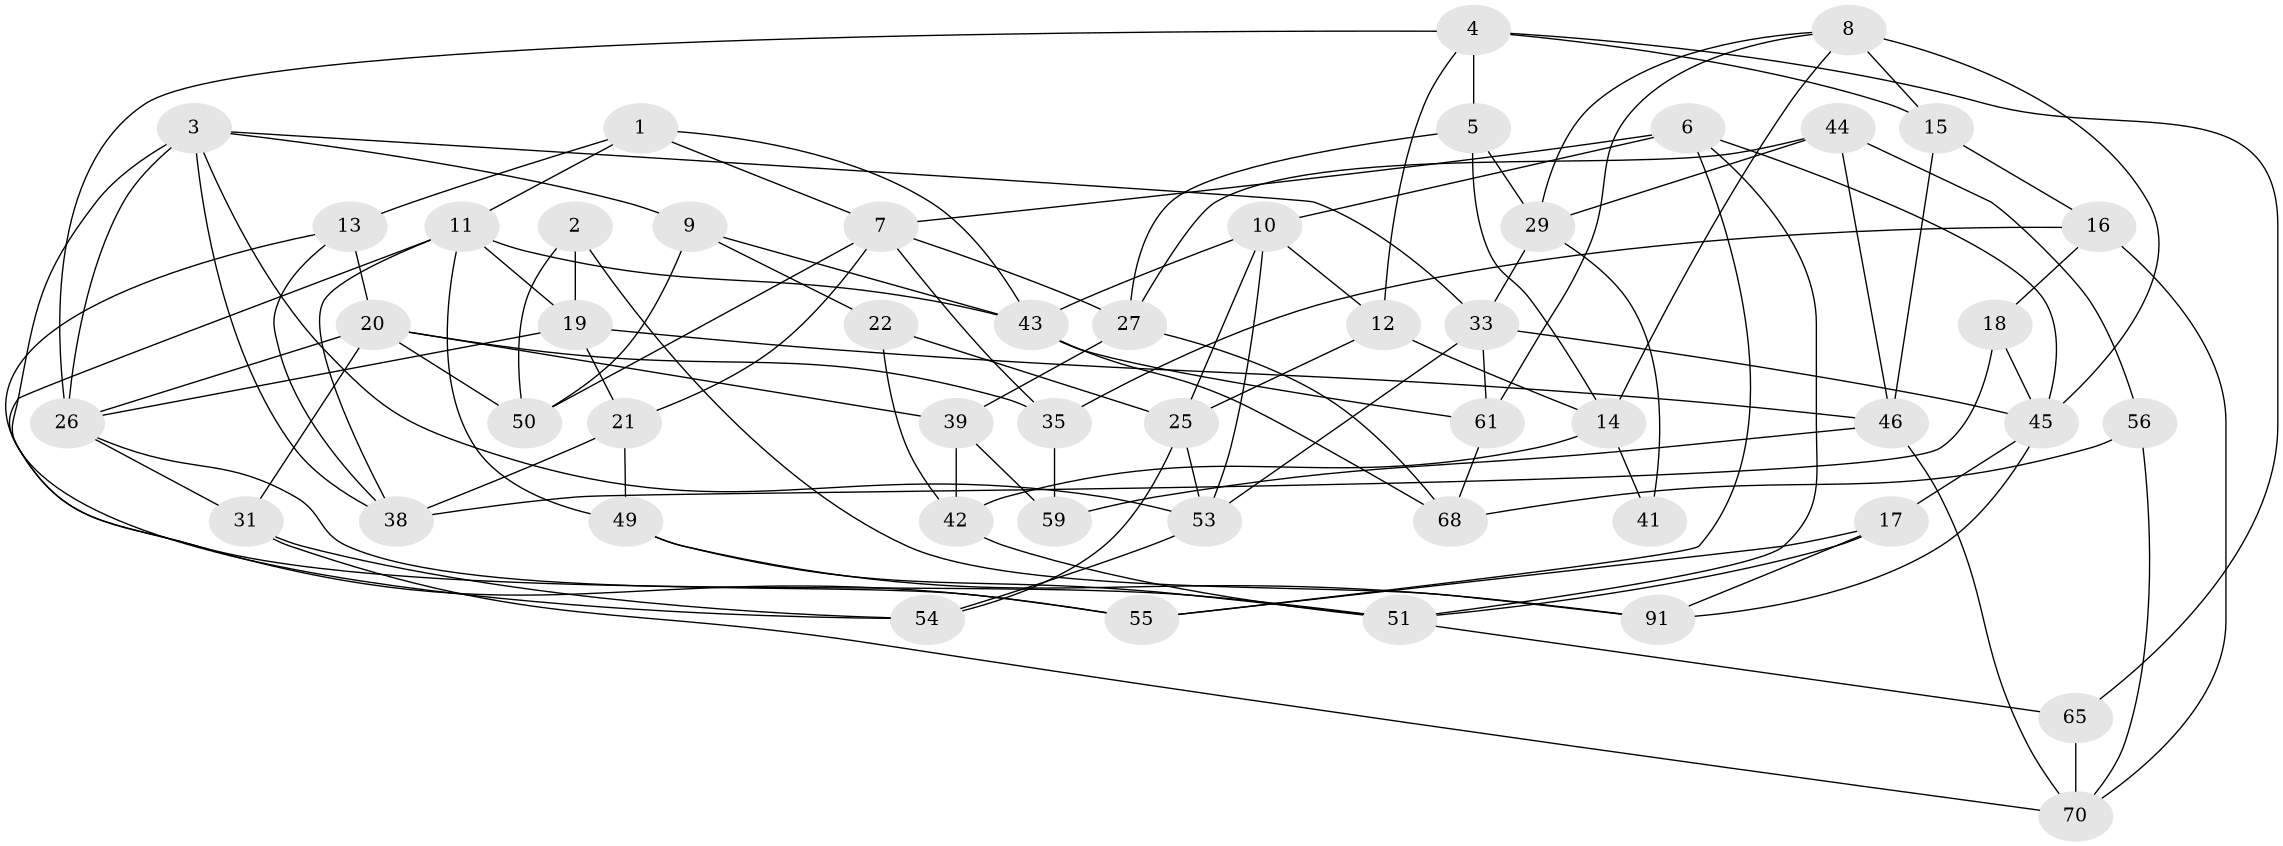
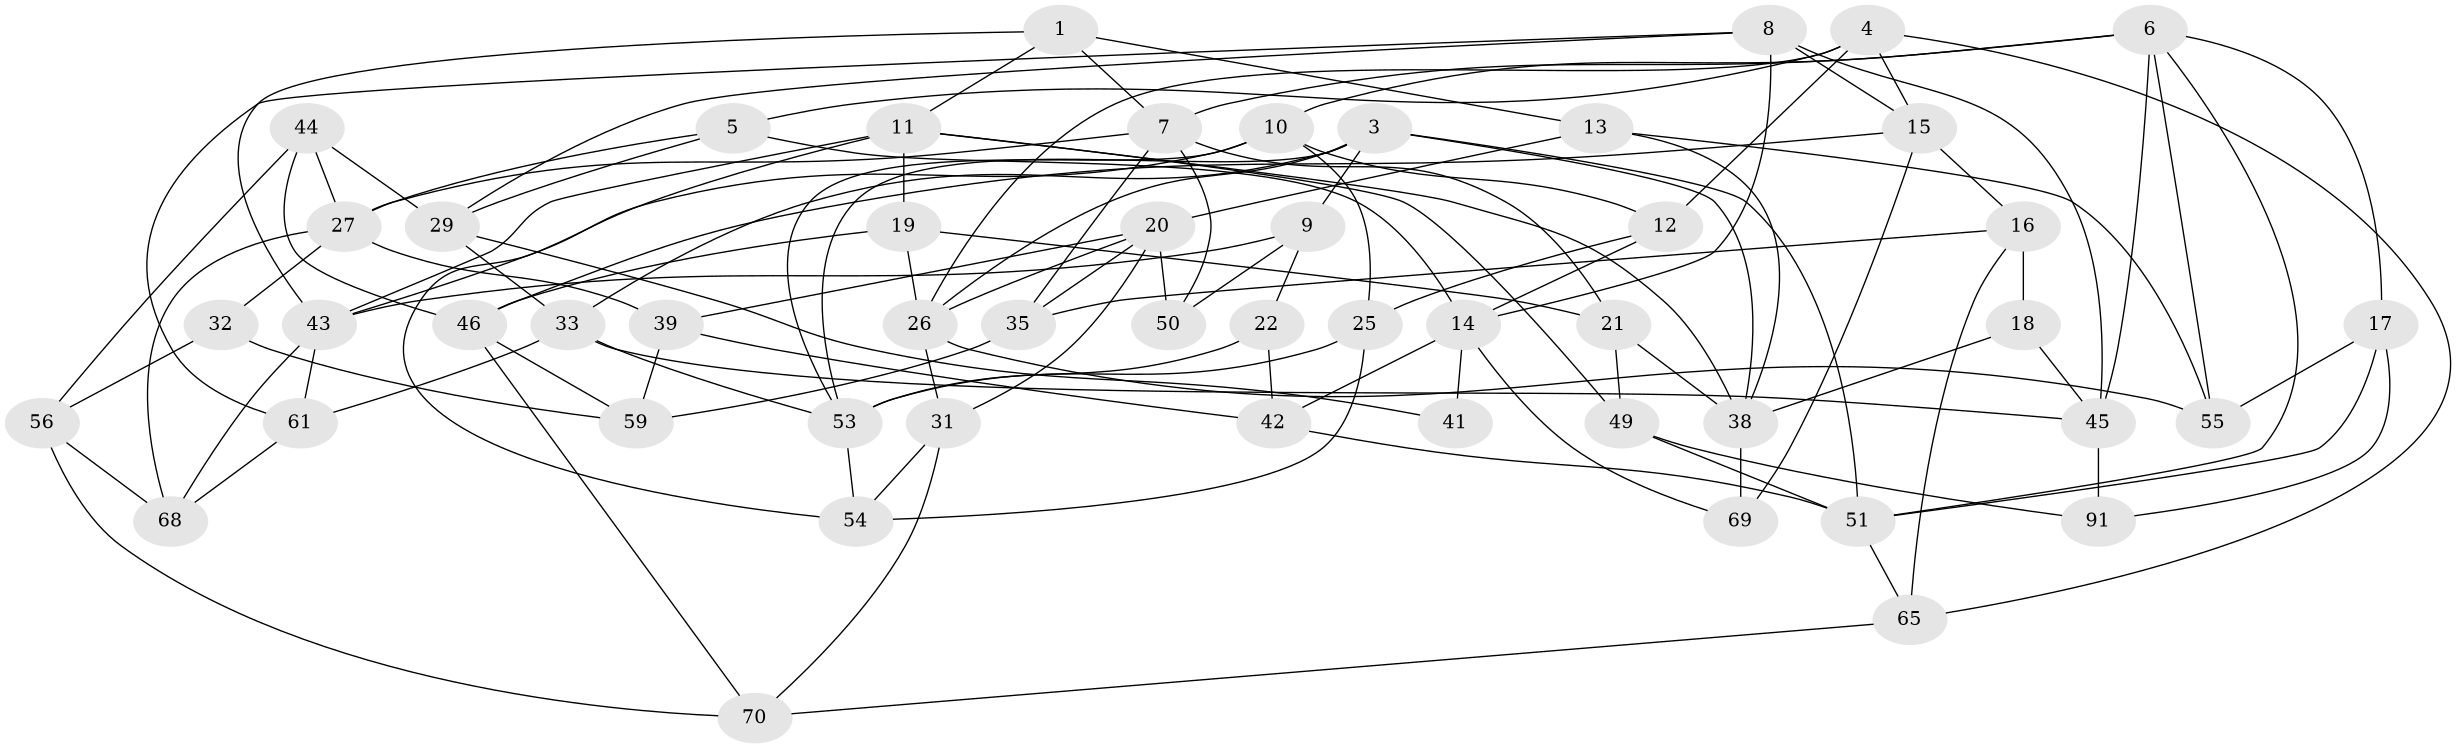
(575, 227) -> none
none -> (221, 325)
(1025, 372) -> (1149, 366)
(1981, 463) -> (2340, 124)
none -> (1741, 522)
(2226, 528) -> (1936, 425)
